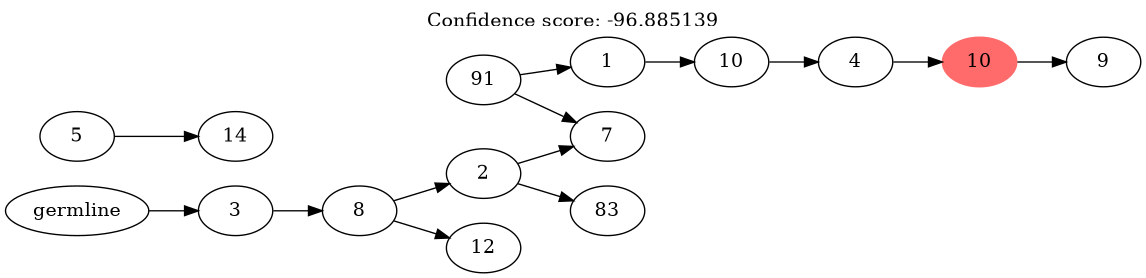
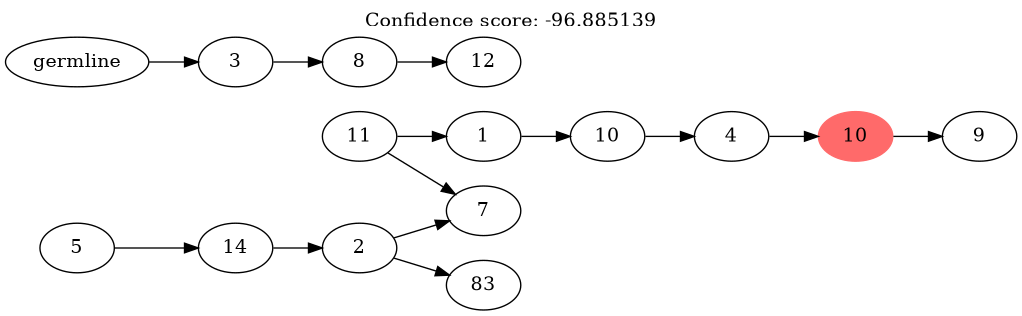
(484, 80) -> (360, 136)
(415, 194) -> (291, 248)
